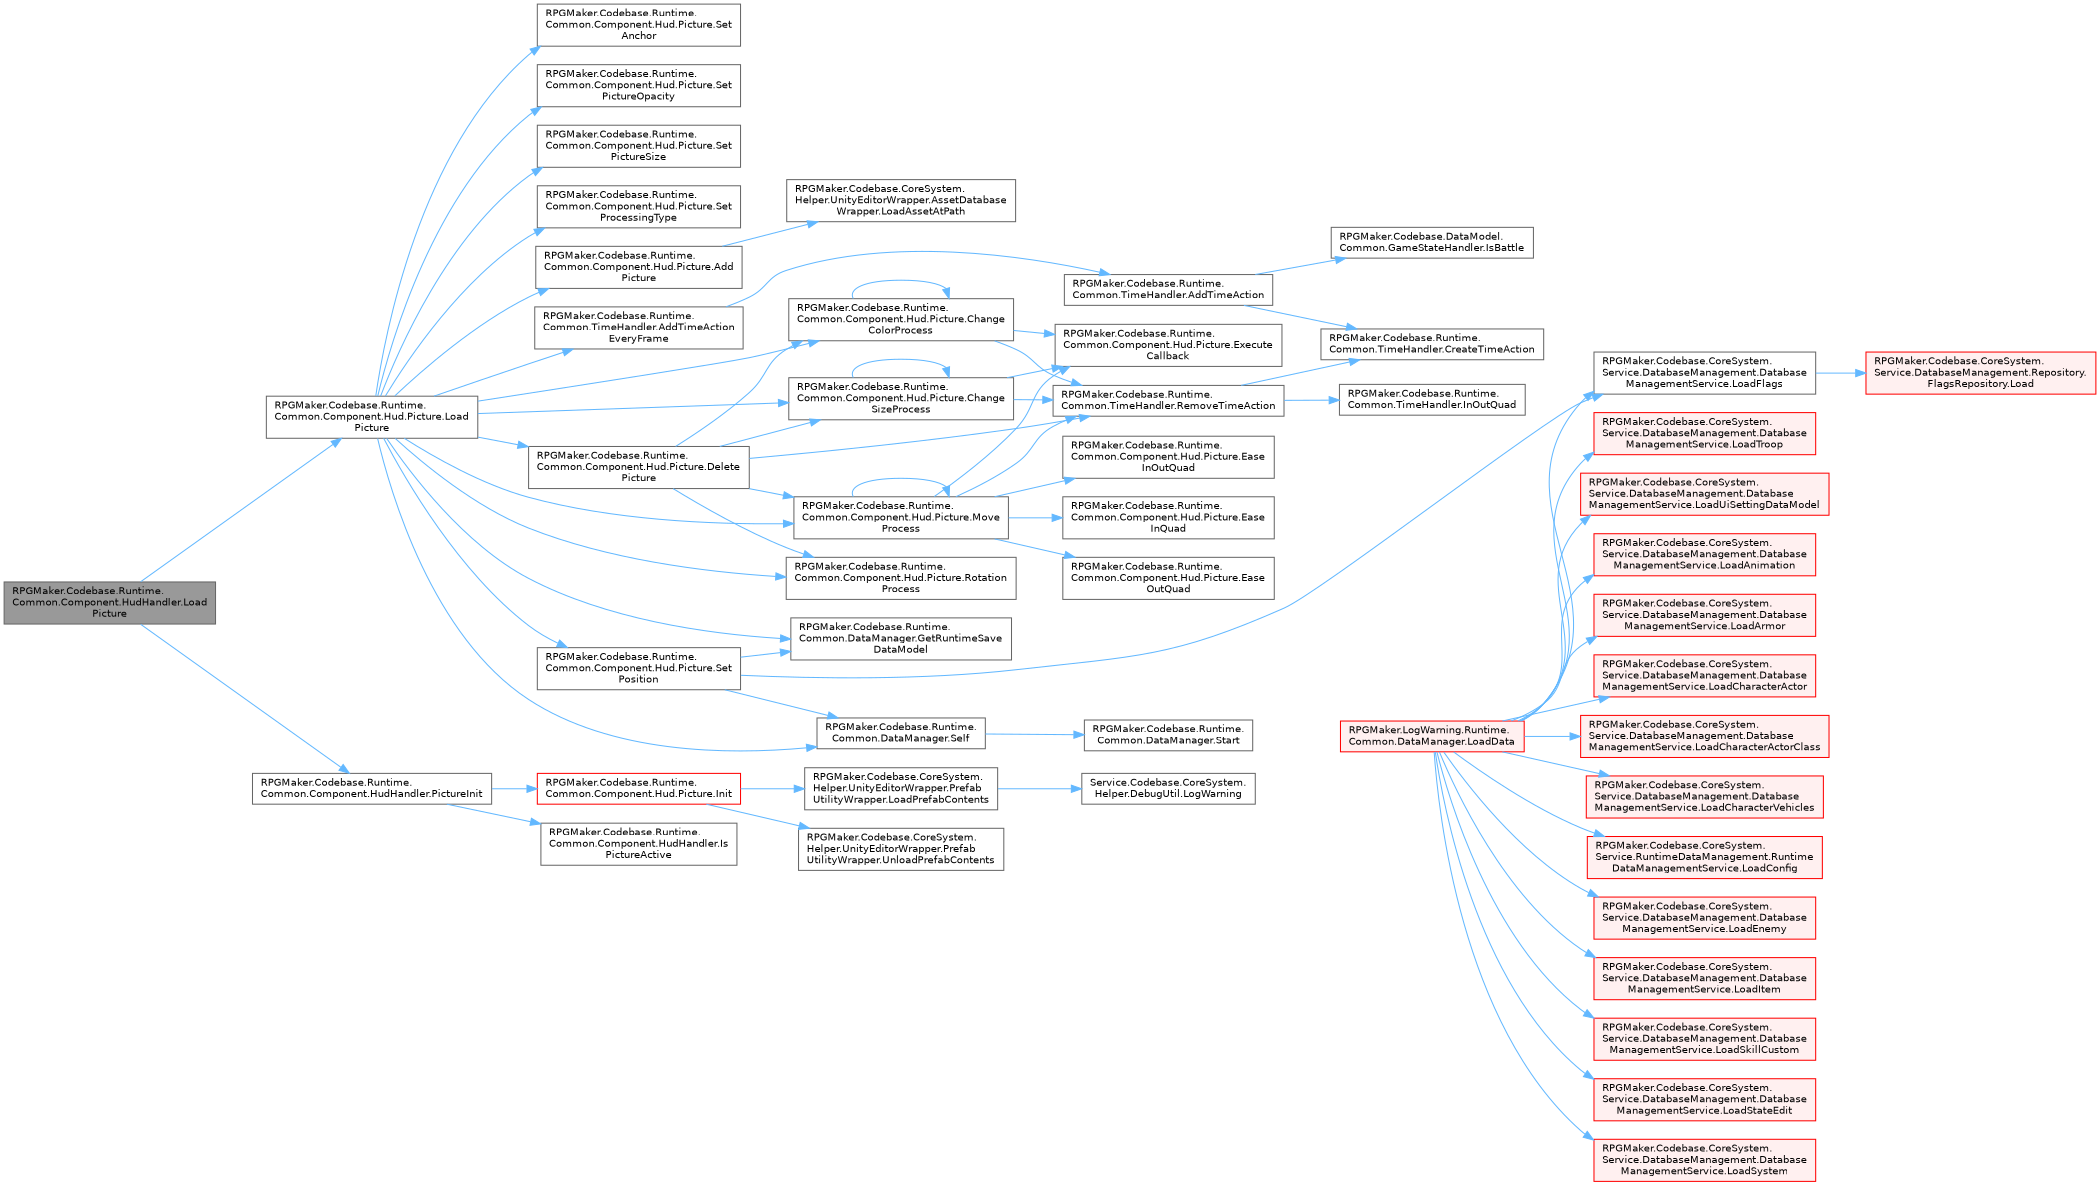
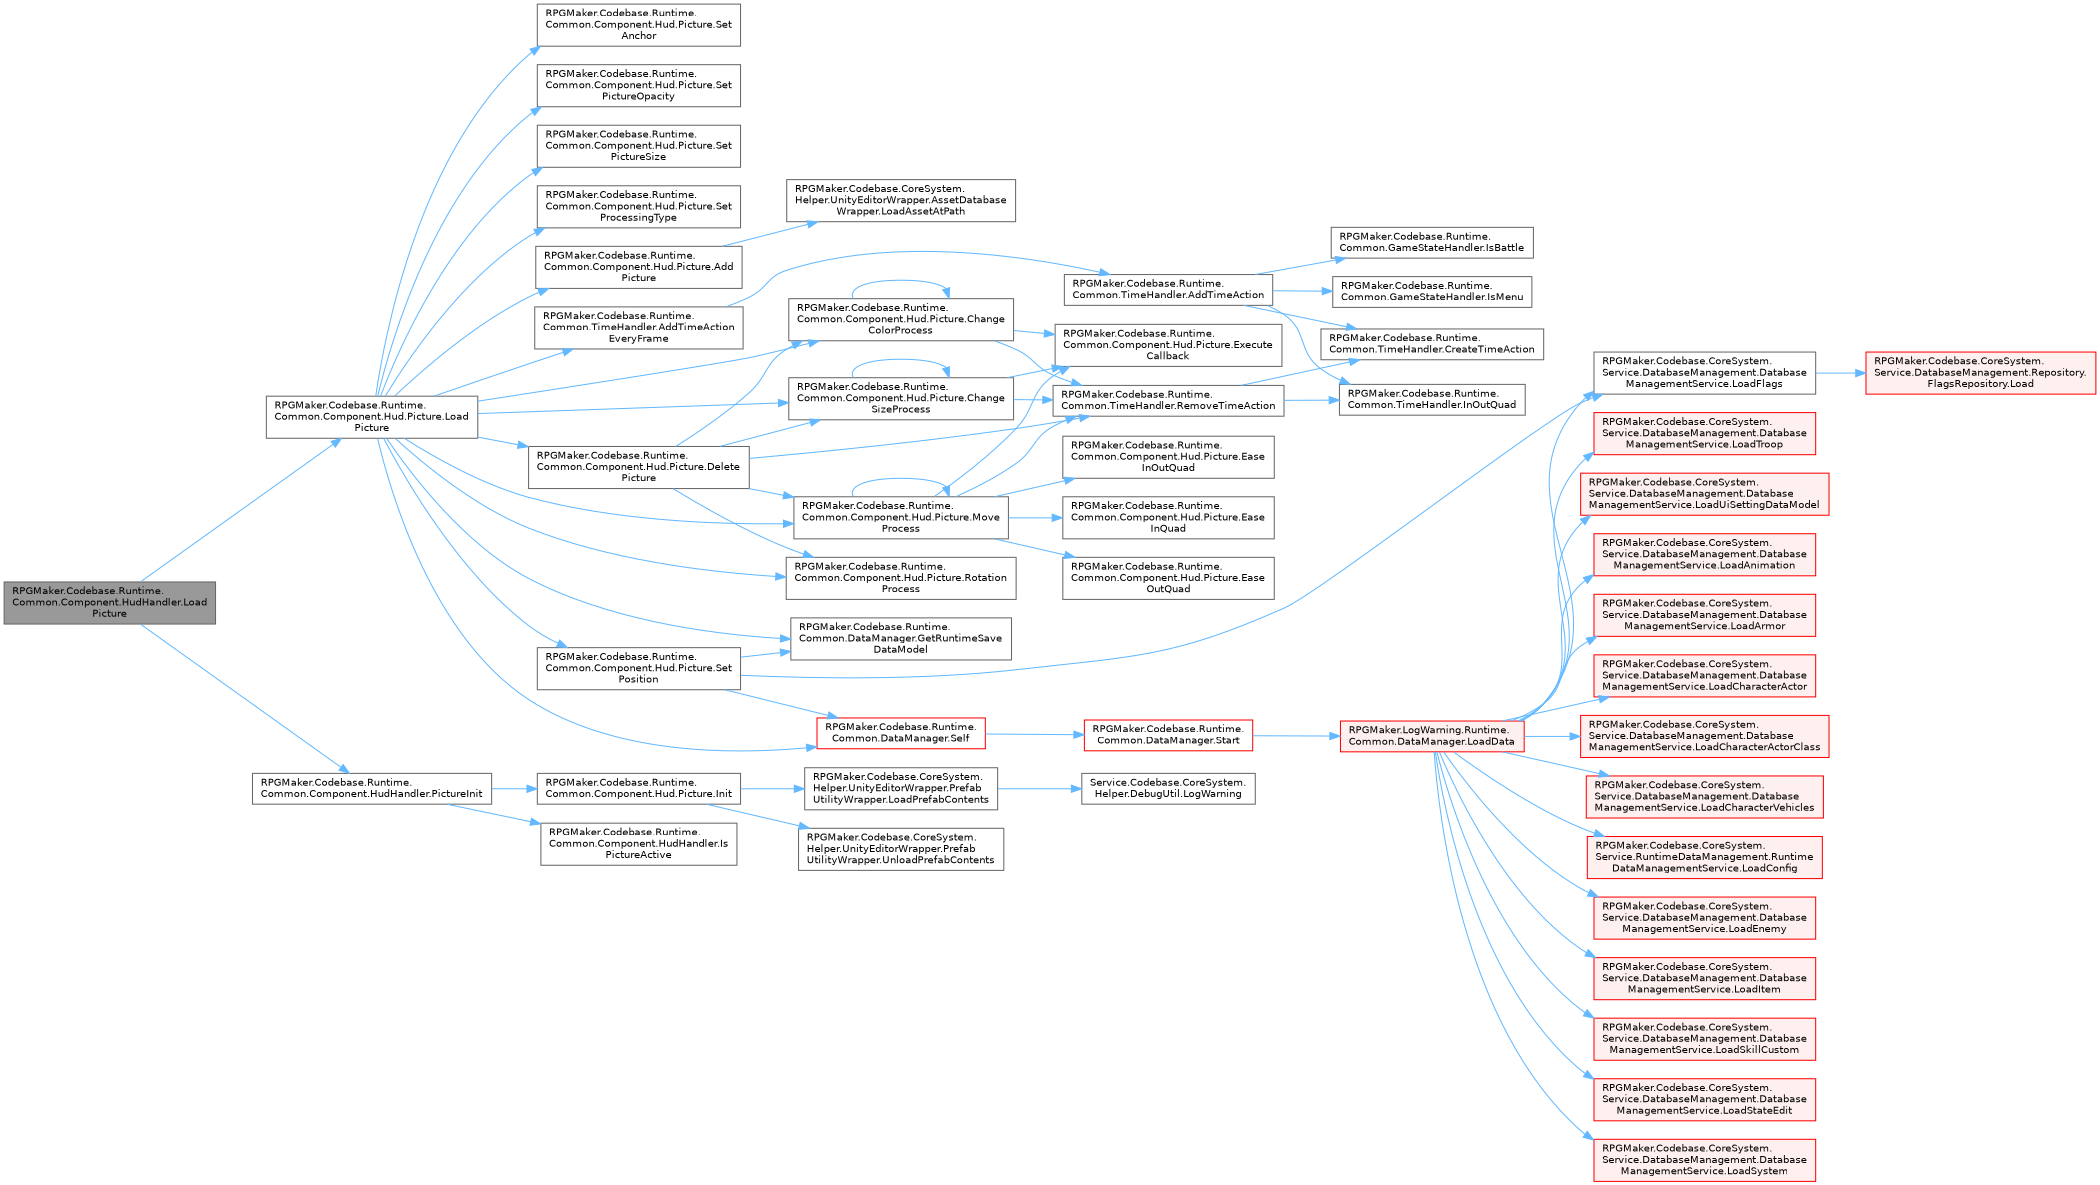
(1432, 243) -> (1432, 243)
none -> (1432, 292)
none -> (1303, 343)
(901, 733) -> (901, 733)
(1169, 735) -> (1169, 735)
none -> (1291, 736)
(639, 789) -> (639, 789)
